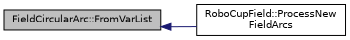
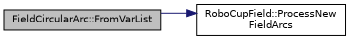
(184, 27) -> (174, 13)
